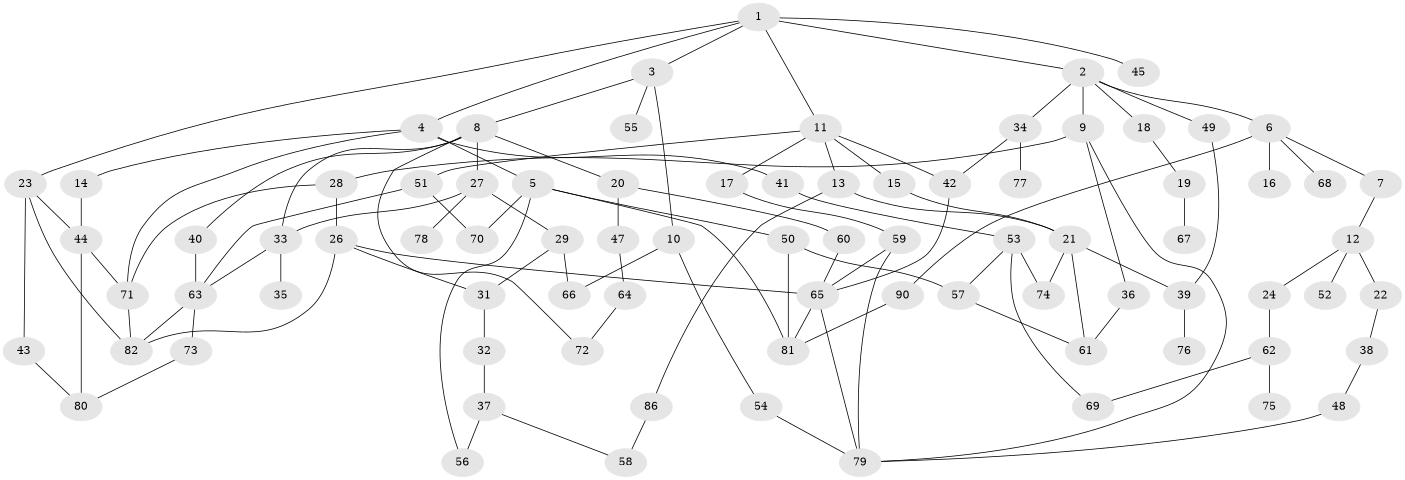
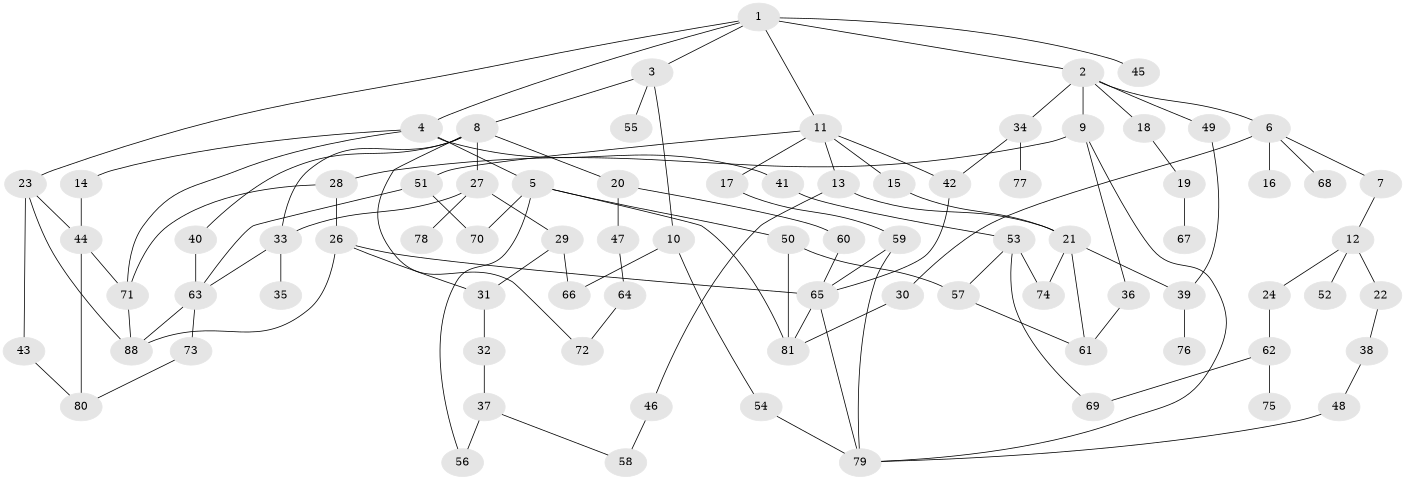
(903, 296) -> (903, 296)
(132, 351) -> (132, 351)
(651, 407) -> (651, 407)
